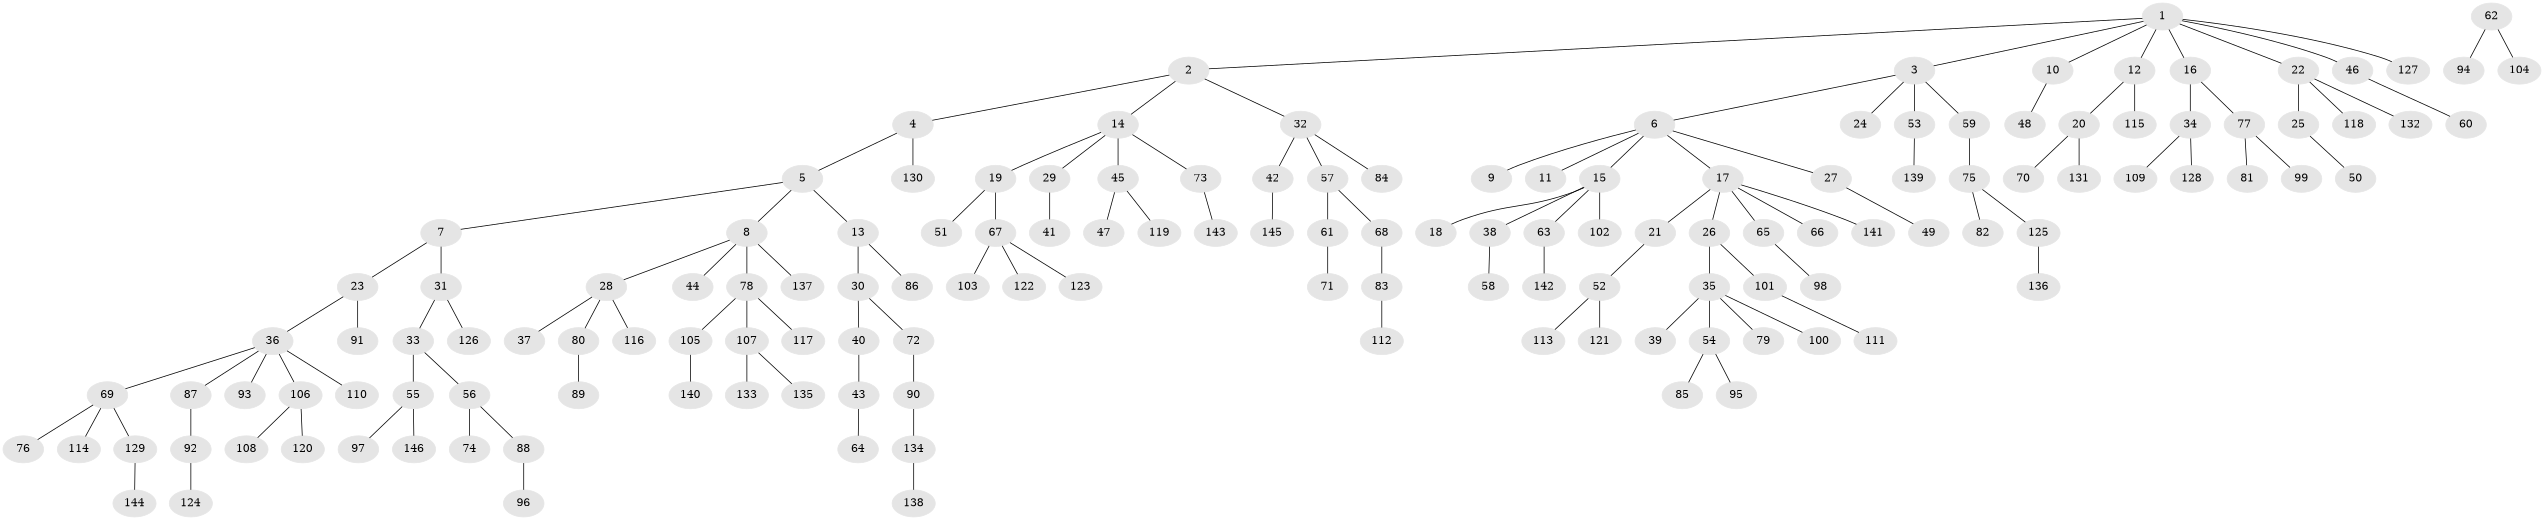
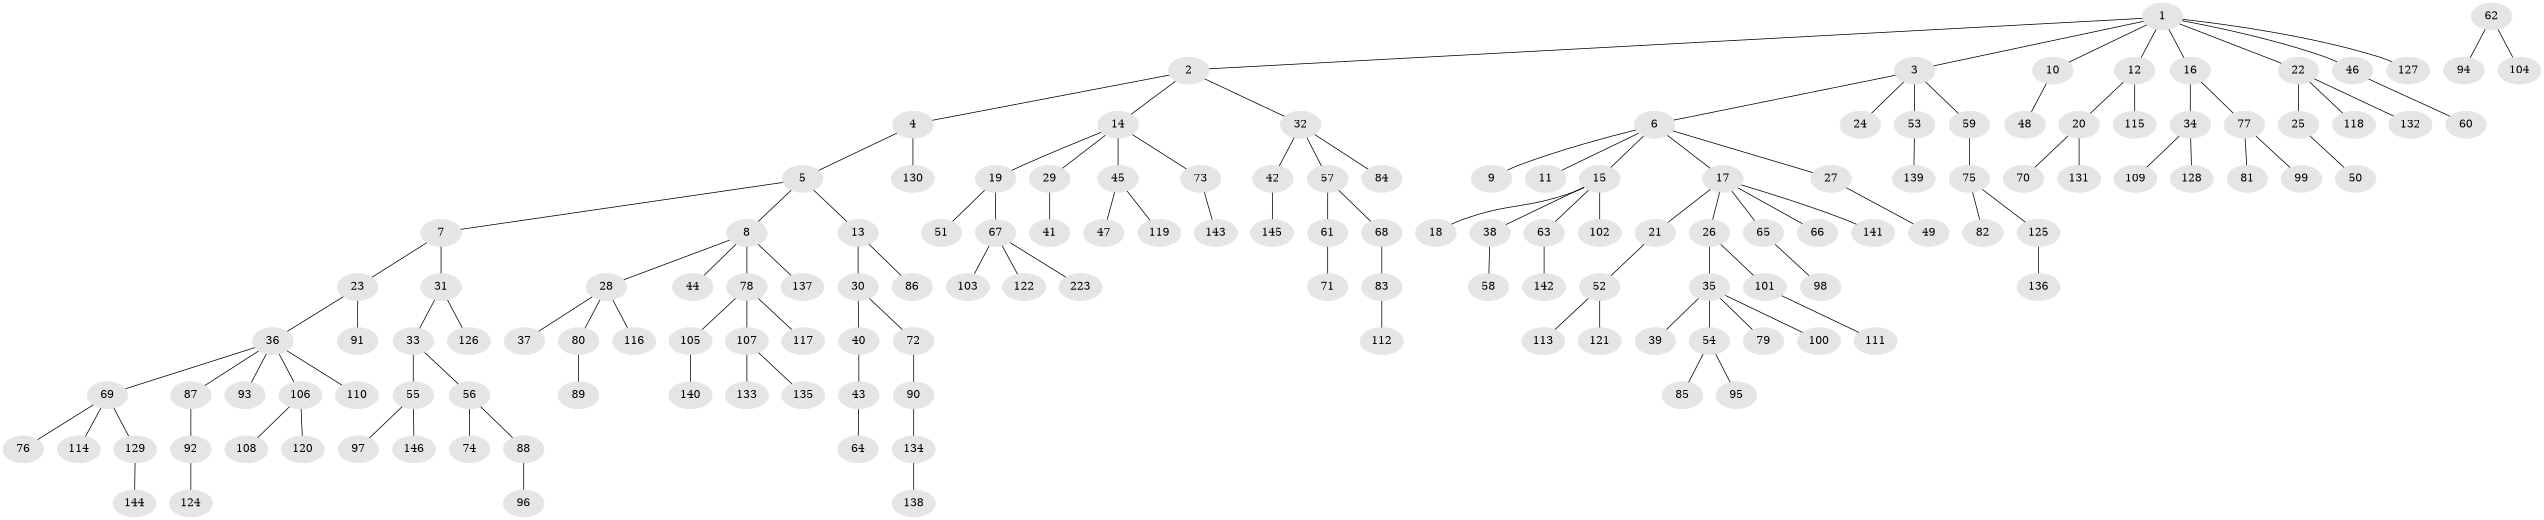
(1080, 287) -> (1080, 287)
